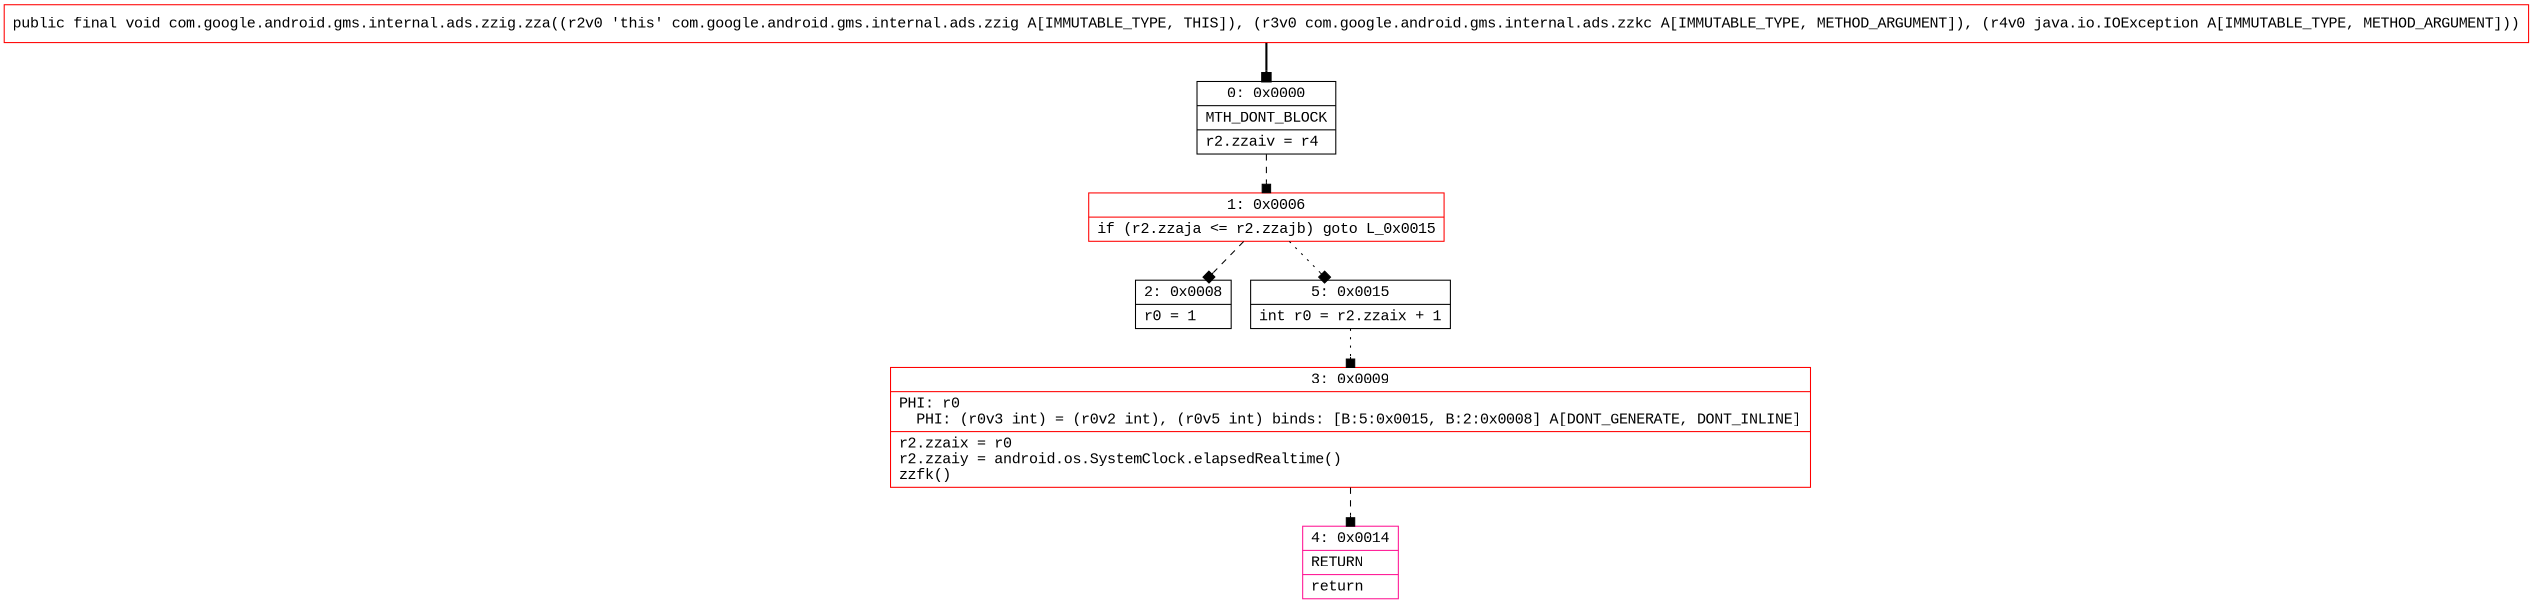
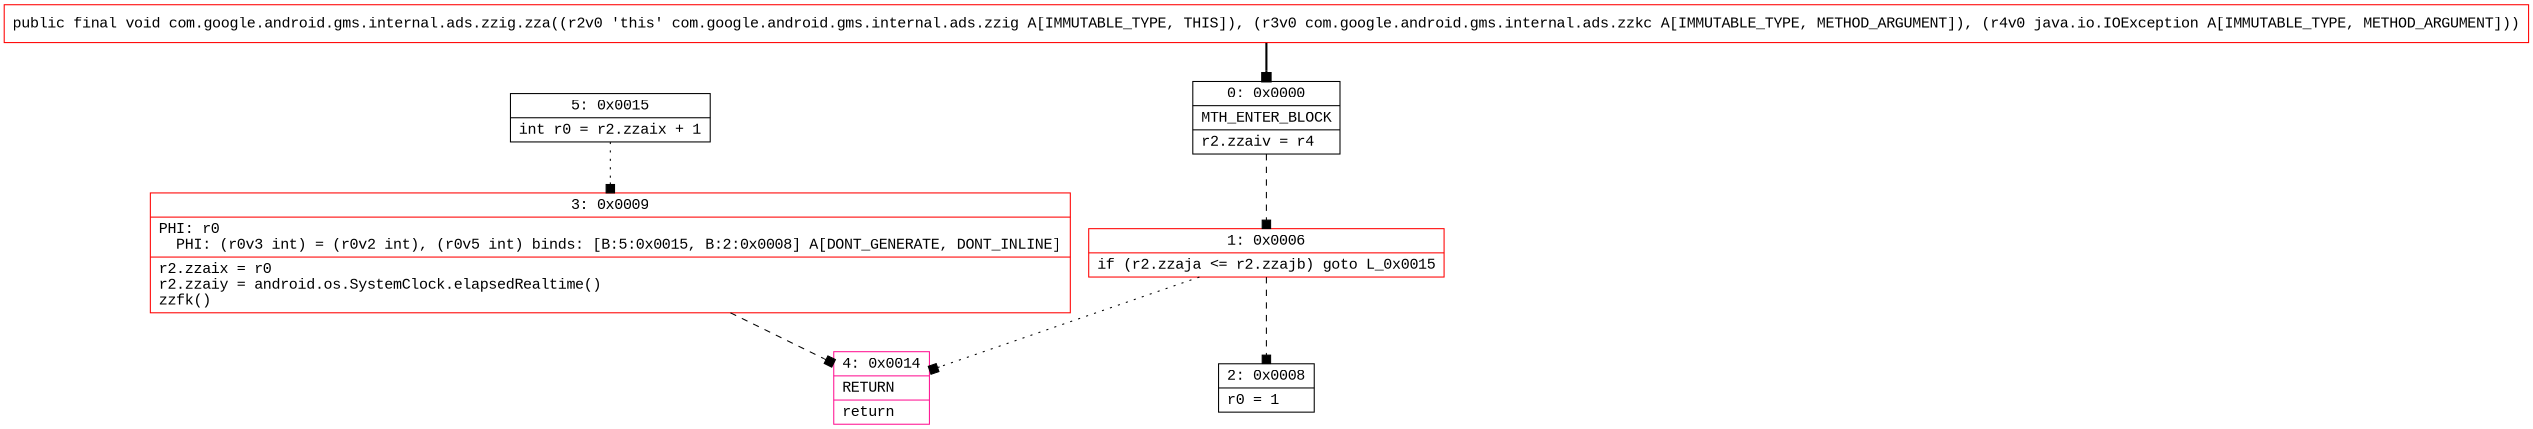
(1266, 117) -> (1266, 117)
(1305, 257) -> (1070, 322)
